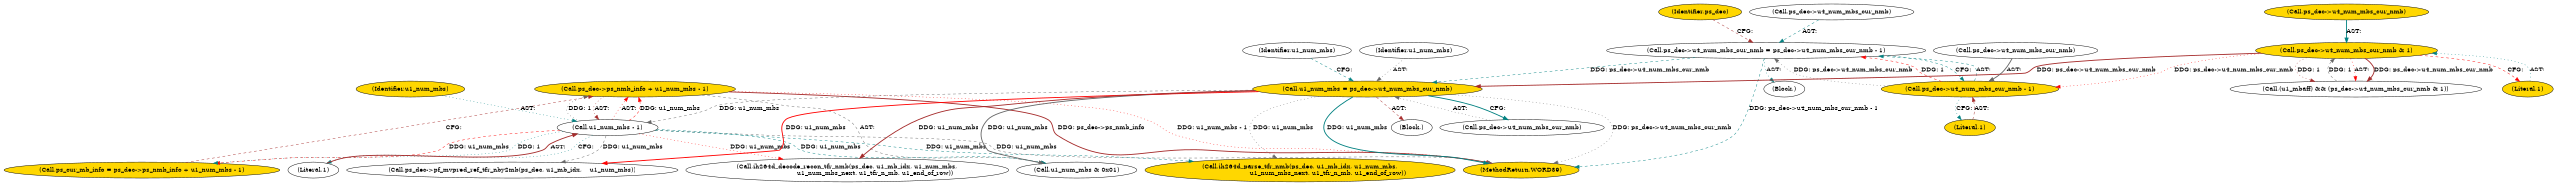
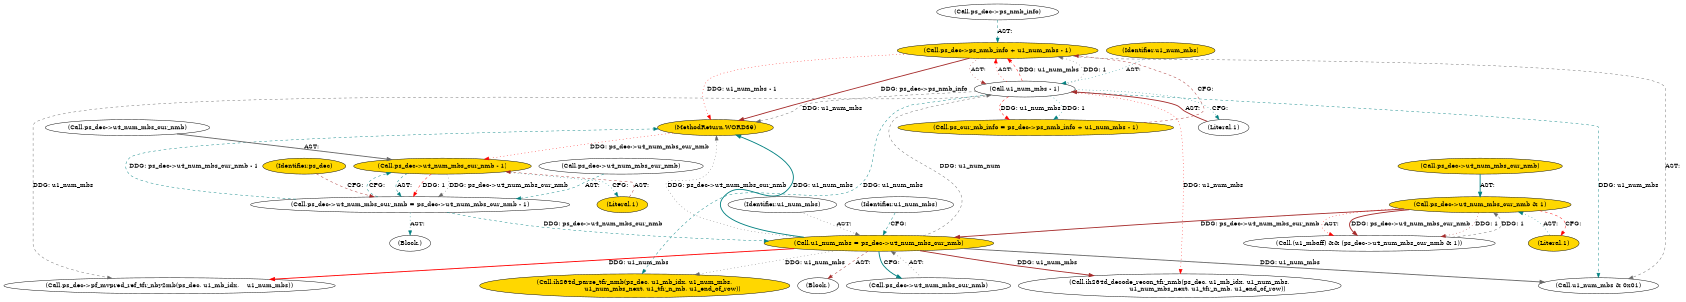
none -> (998, 12)
(2162, 72) -> (581, 145)
(749, 108) -> (970, 166)
